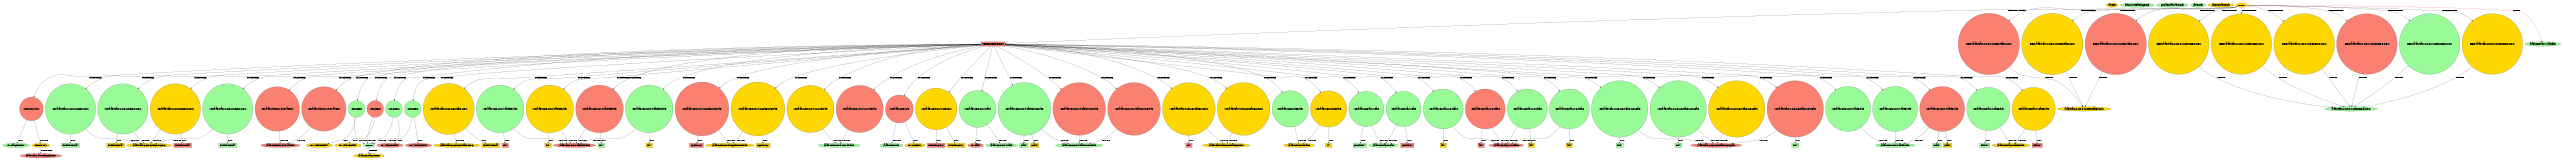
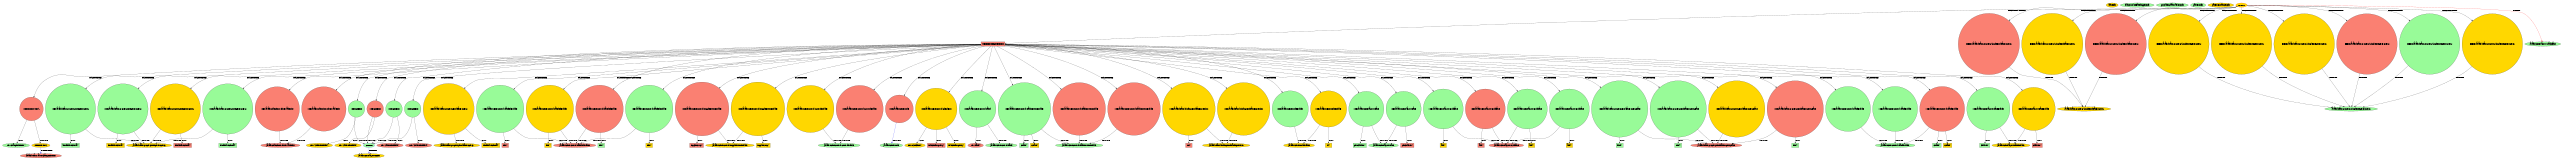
(909, 132) -> (922, 135)
